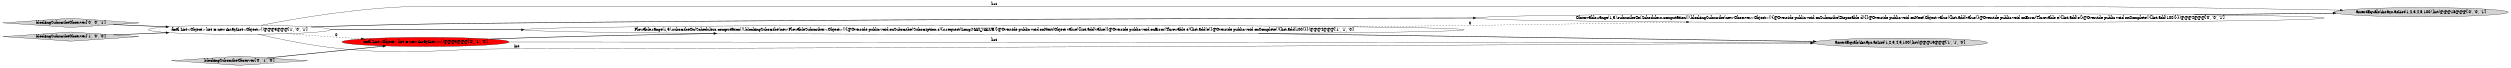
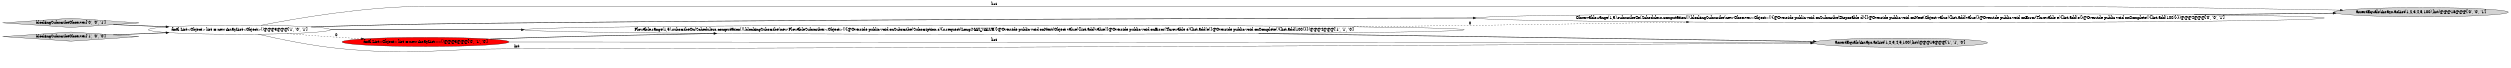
(239, 61) -> none
